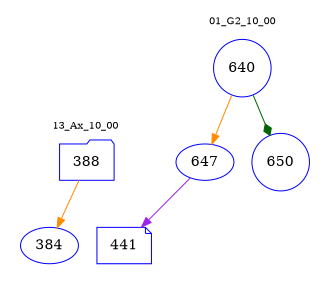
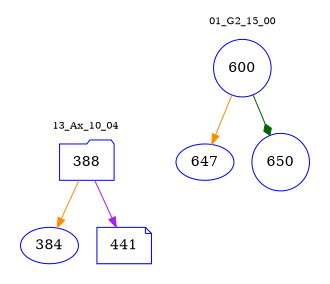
(243, 22) -> (243, 22)
(242, 68) -> (242, 68)
(86, 126) -> (86, 126)
(176, 193) -> (103, 199)
